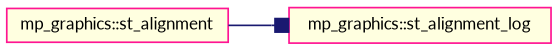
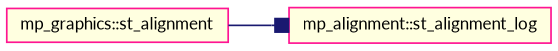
(420, 25) -> (420, 25)
